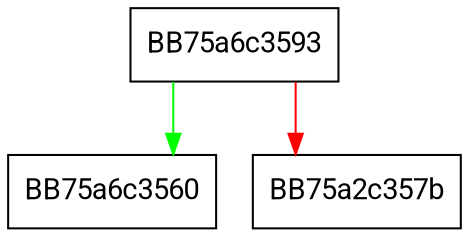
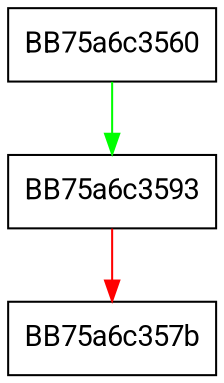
(173, 108) -> (112, 108)
(357, 192) -> (112, 338)
